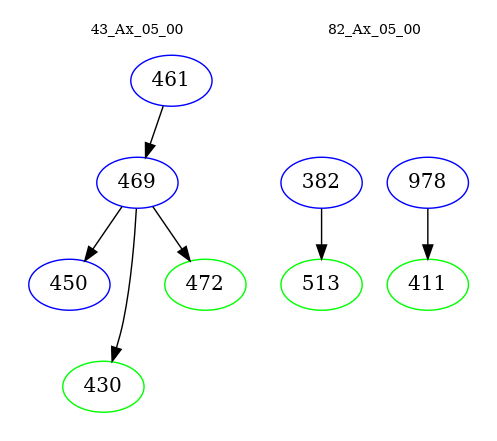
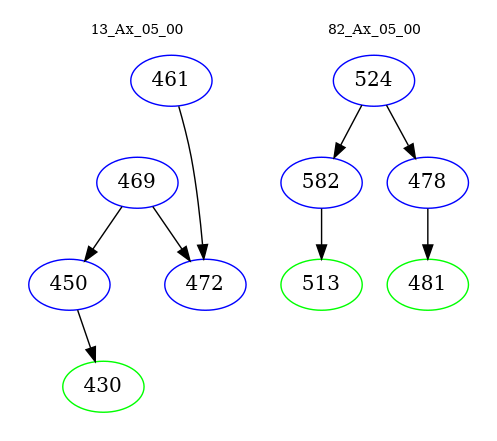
(137, 30) -> (137, 30)
none -> (374, 81)
(157, 125) -> (194, 175)
(322, 183) -> (322, 183)
(428, 183) -> (428, 183)
(130, 279) -> (84, 329)
(205, 285) -> (205, 285)
(428, 285) -> (428, 285)
